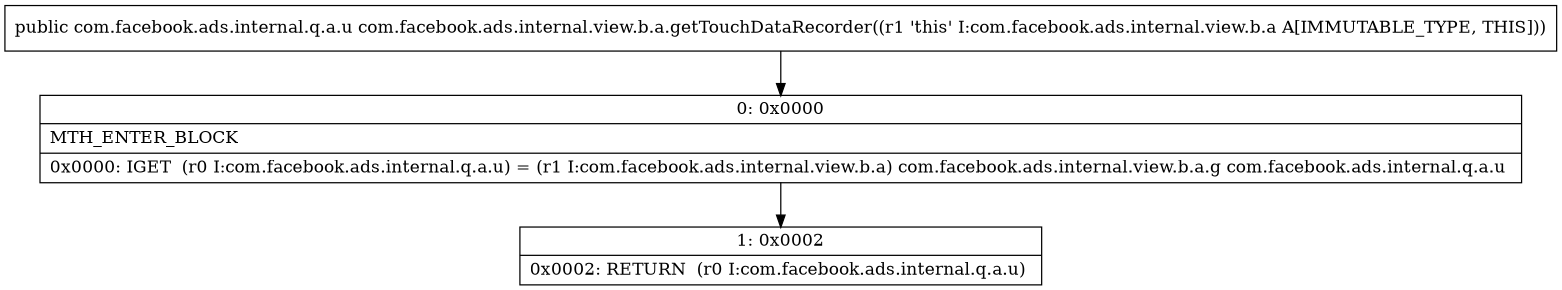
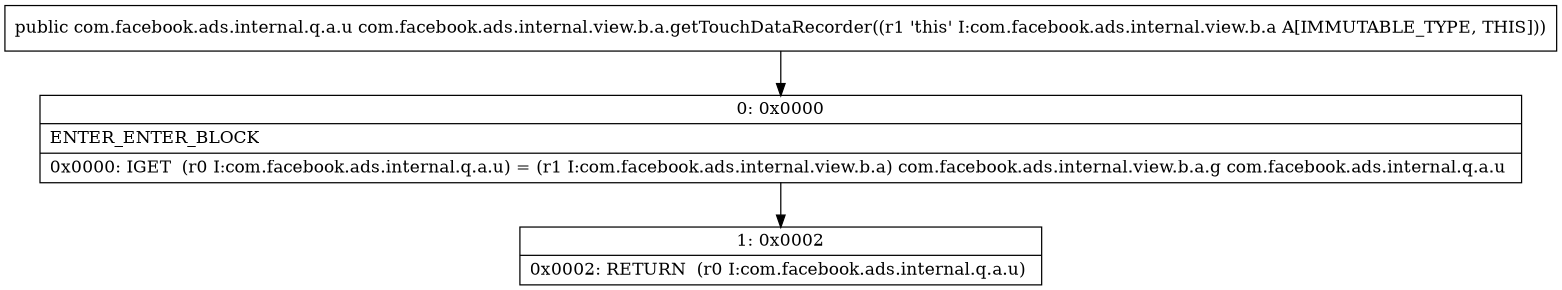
(145, 138) -> (155, 138)
